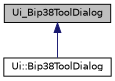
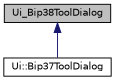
(58, 67) -> (58, 67)
